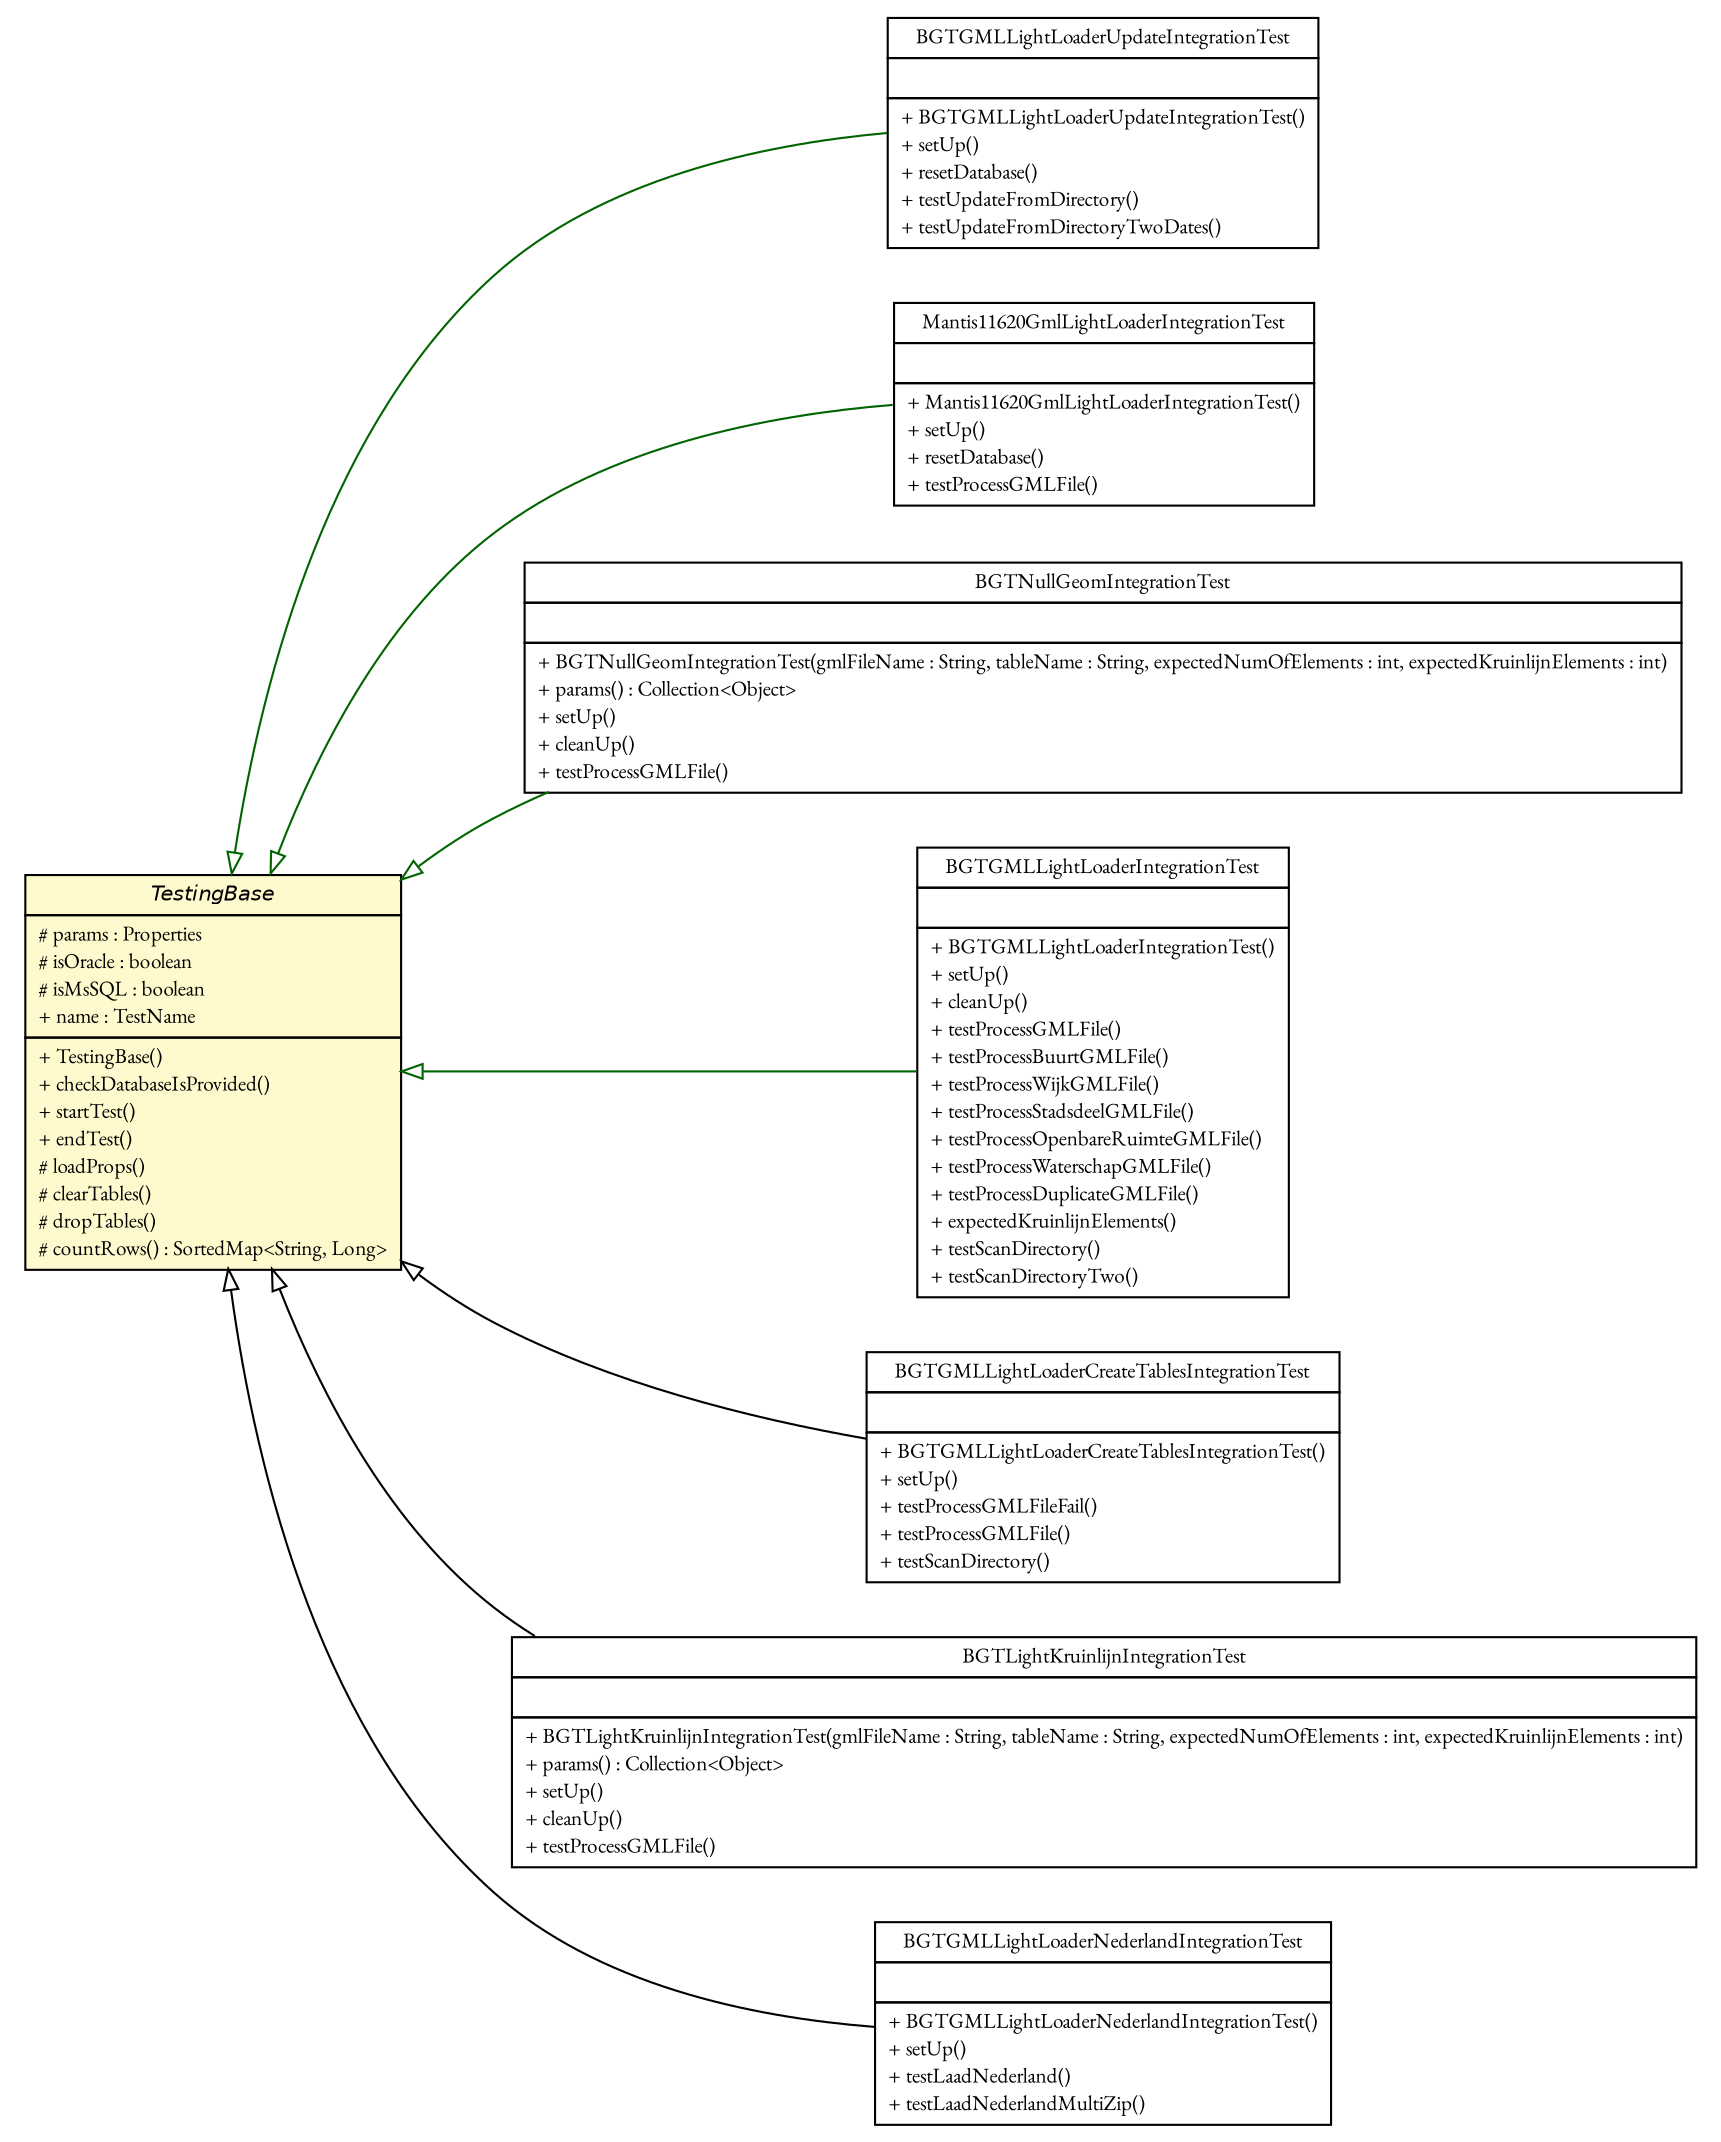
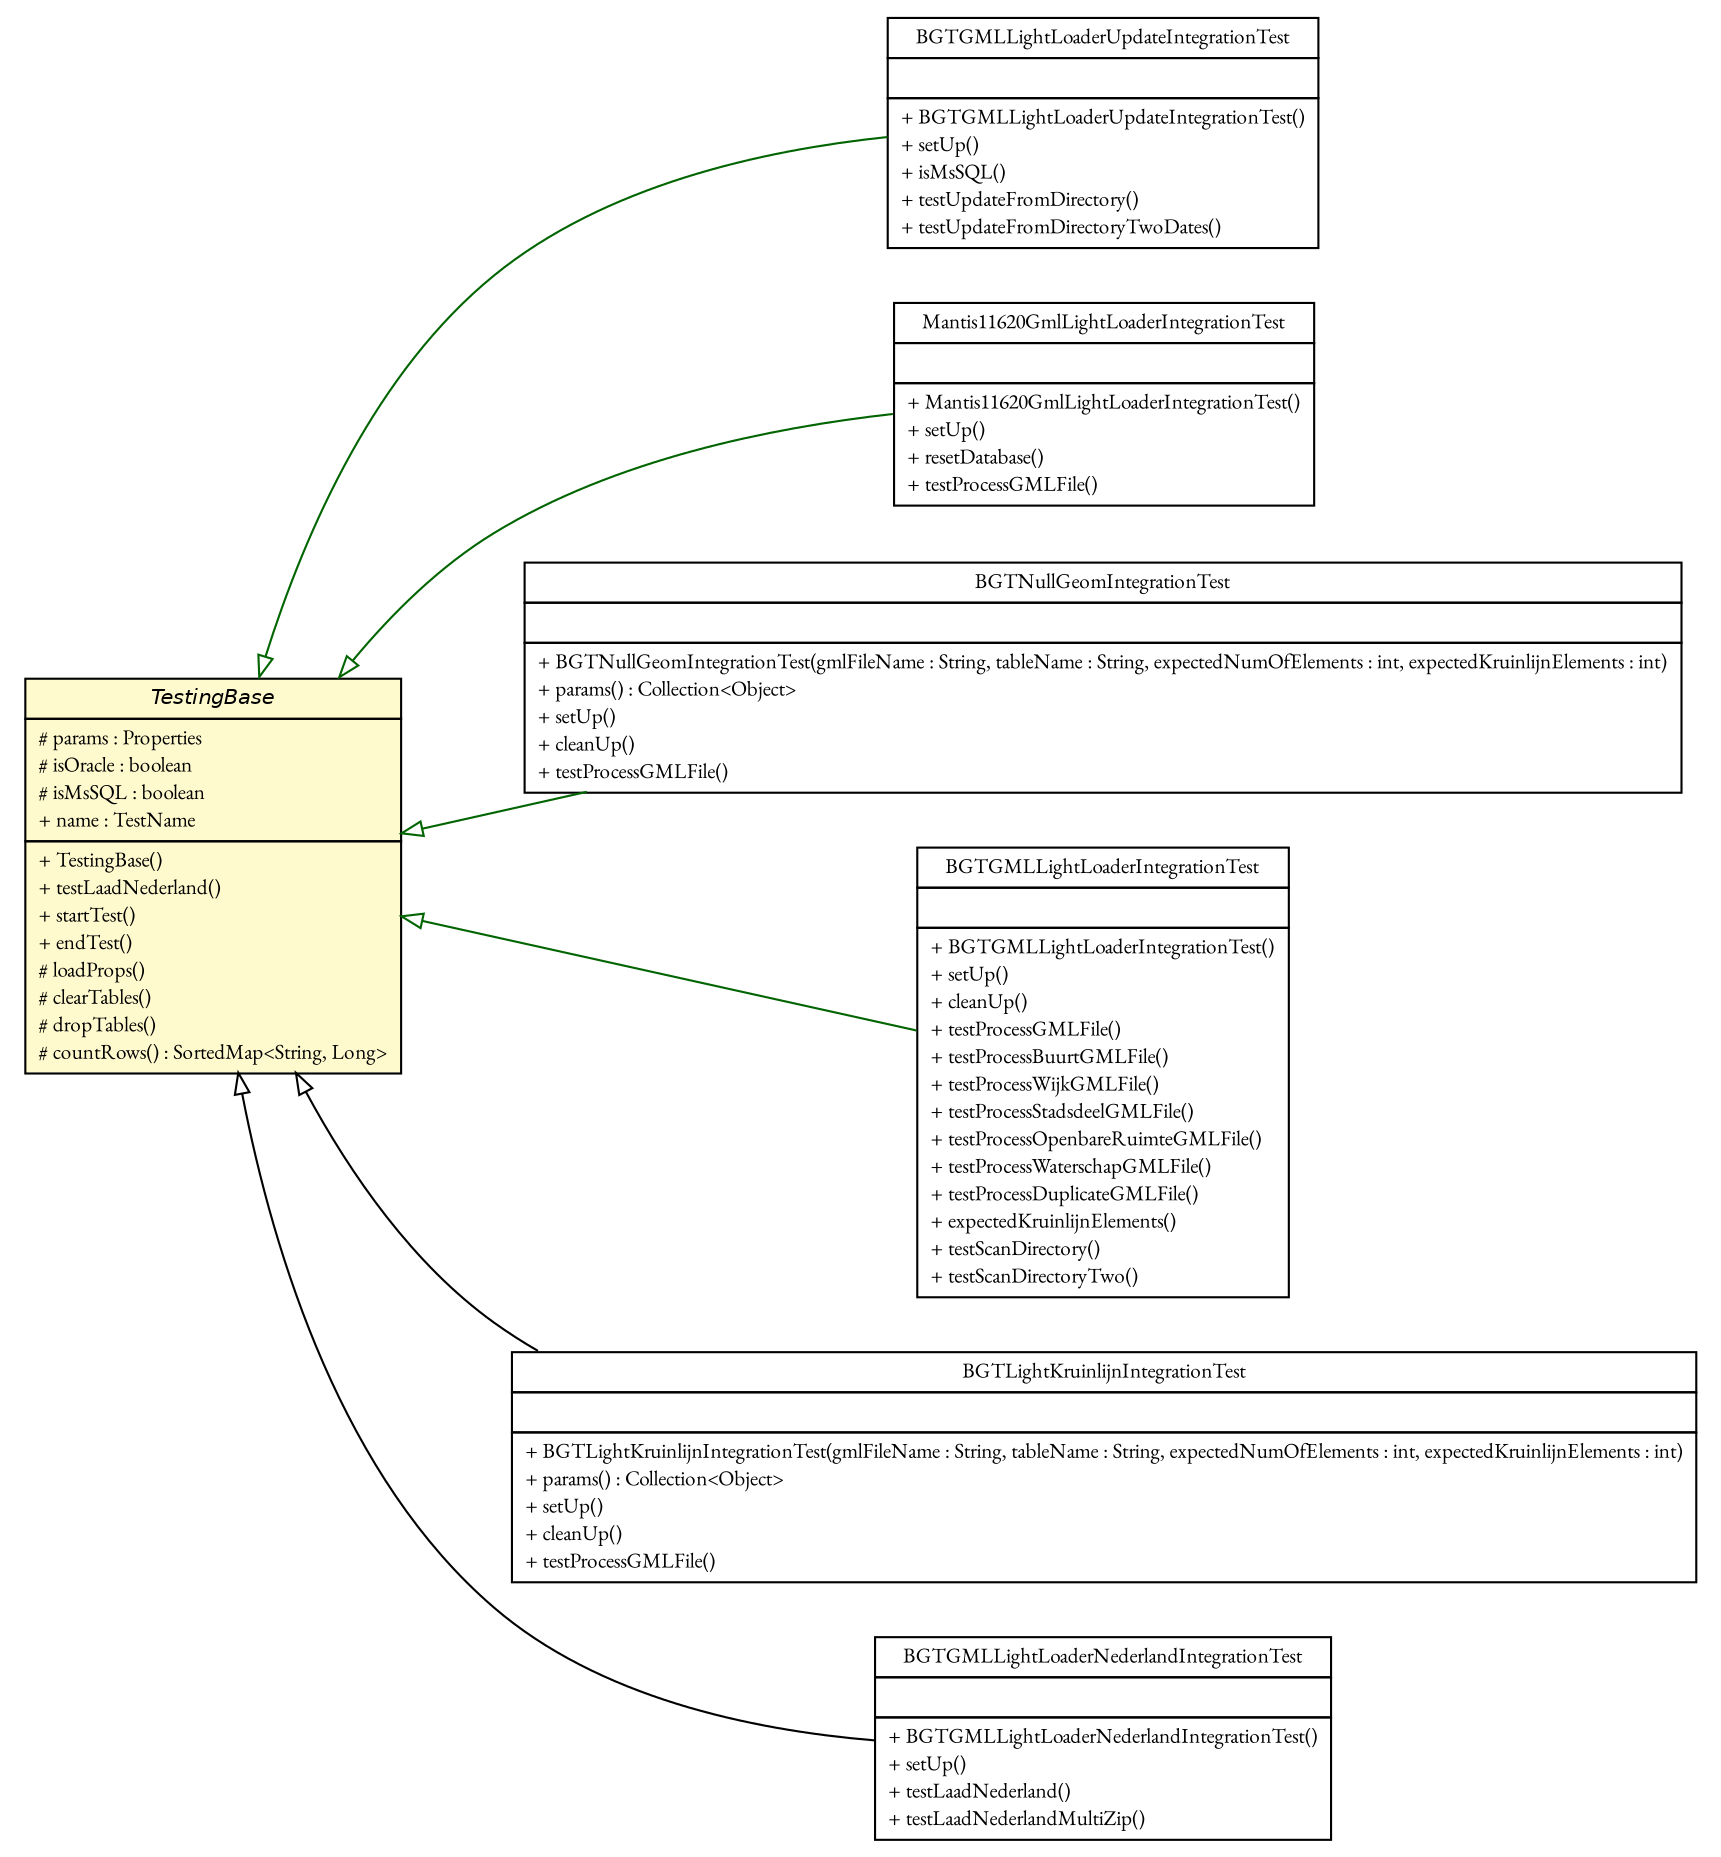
(970, 172) -> (954, 172)
(155, 1084) -> (130, 888)
(1103, 1466) -> none
